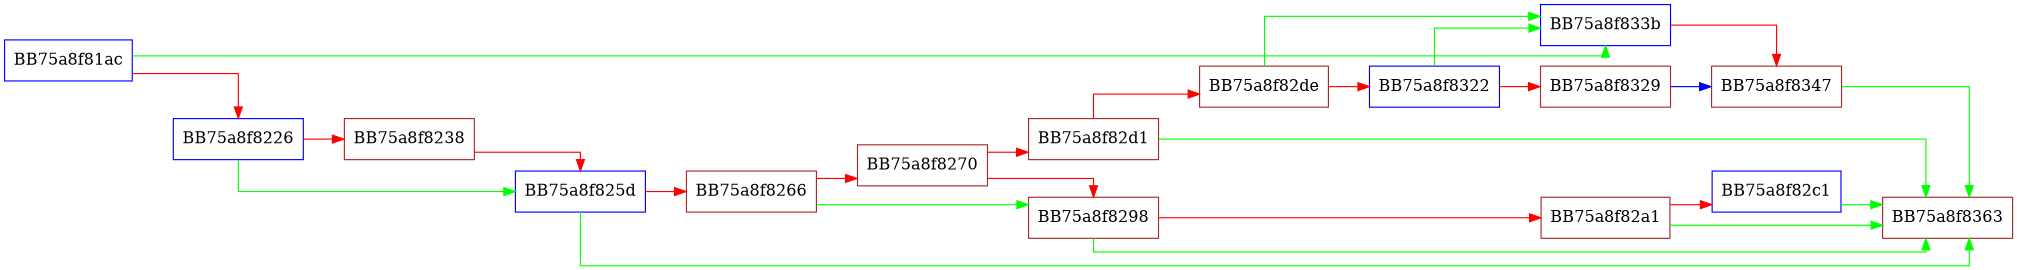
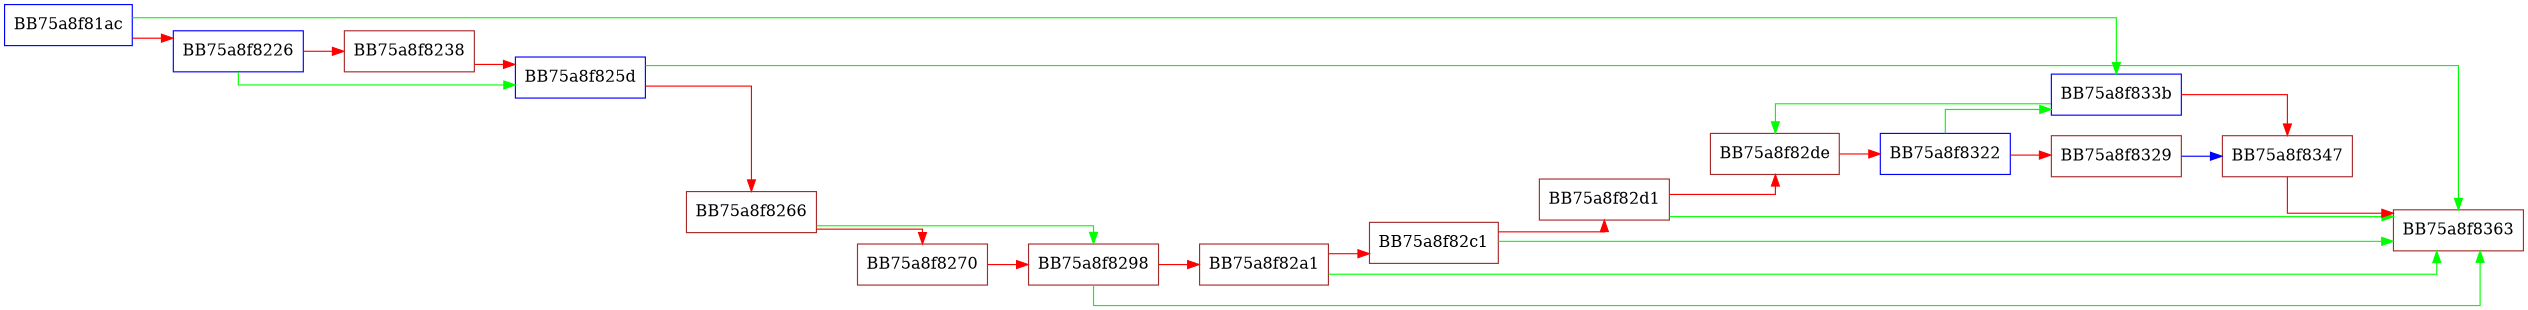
(1372, 16) -> (1904, 104)
(1955, 87) -> (2287, 210)
(1002, 152) -> (1552, 232)
(1777, 192) -> (1434, 243)
